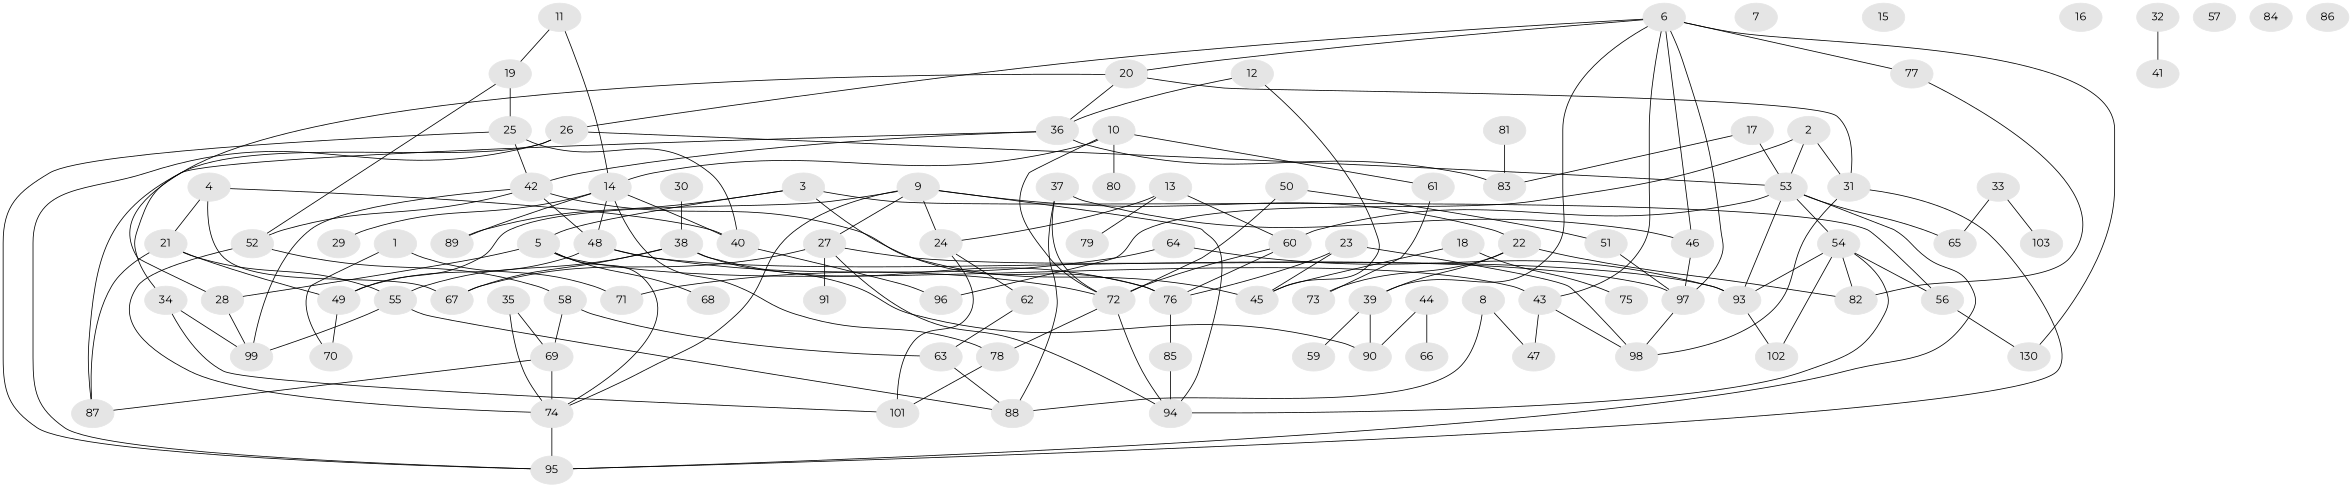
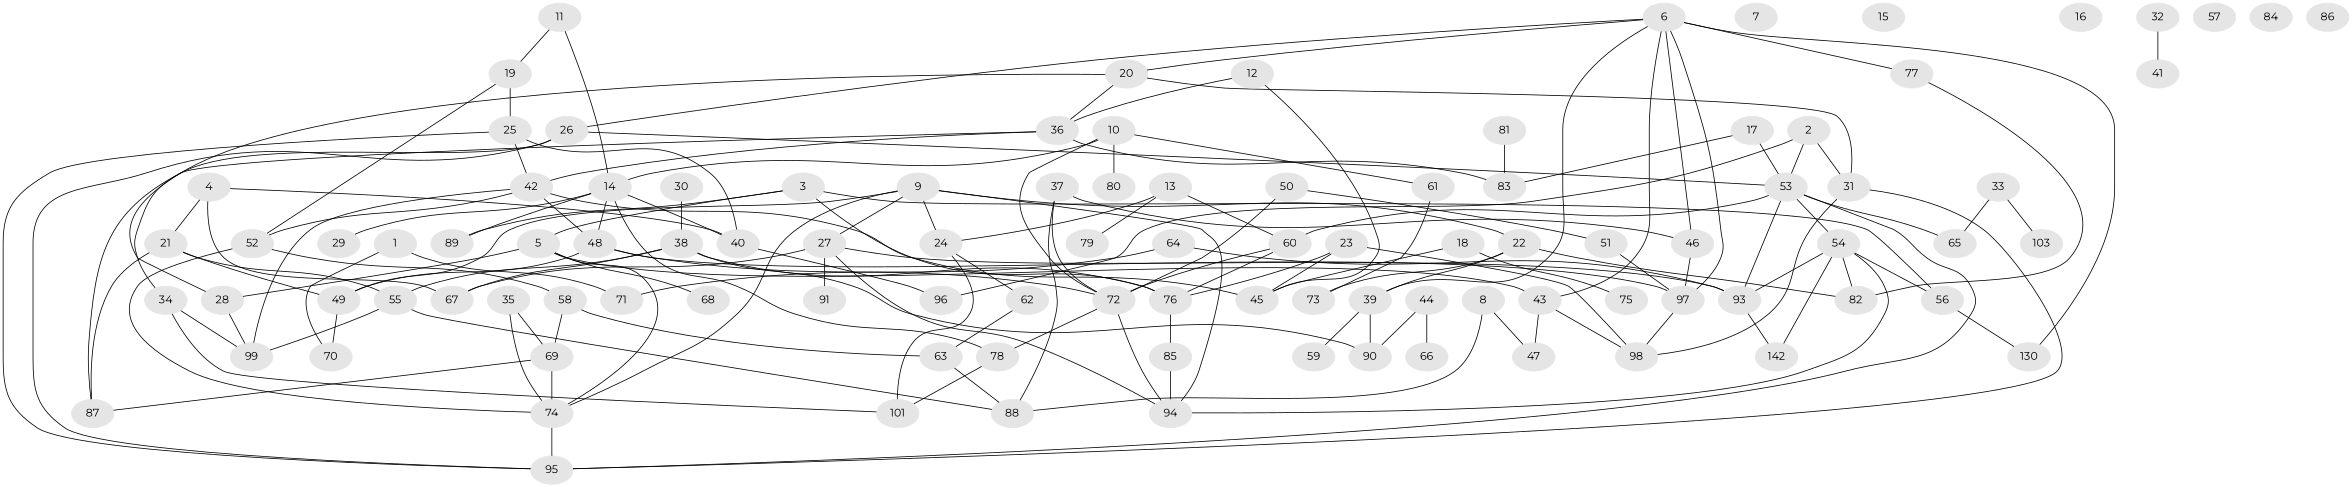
(1777, 357) -> (1777, 357)
